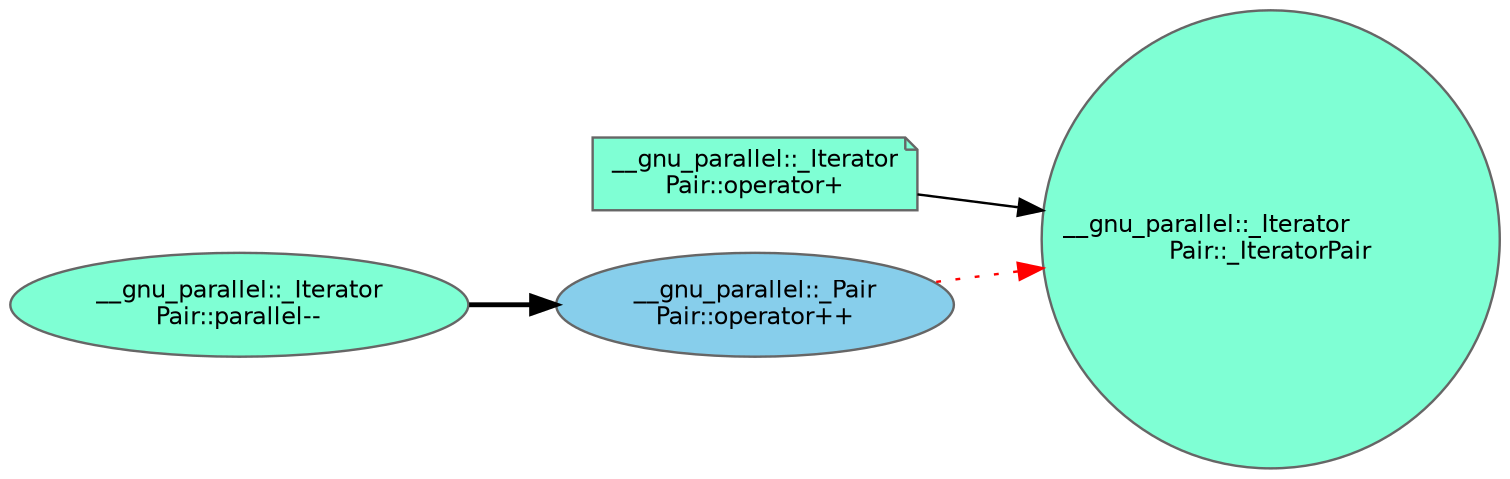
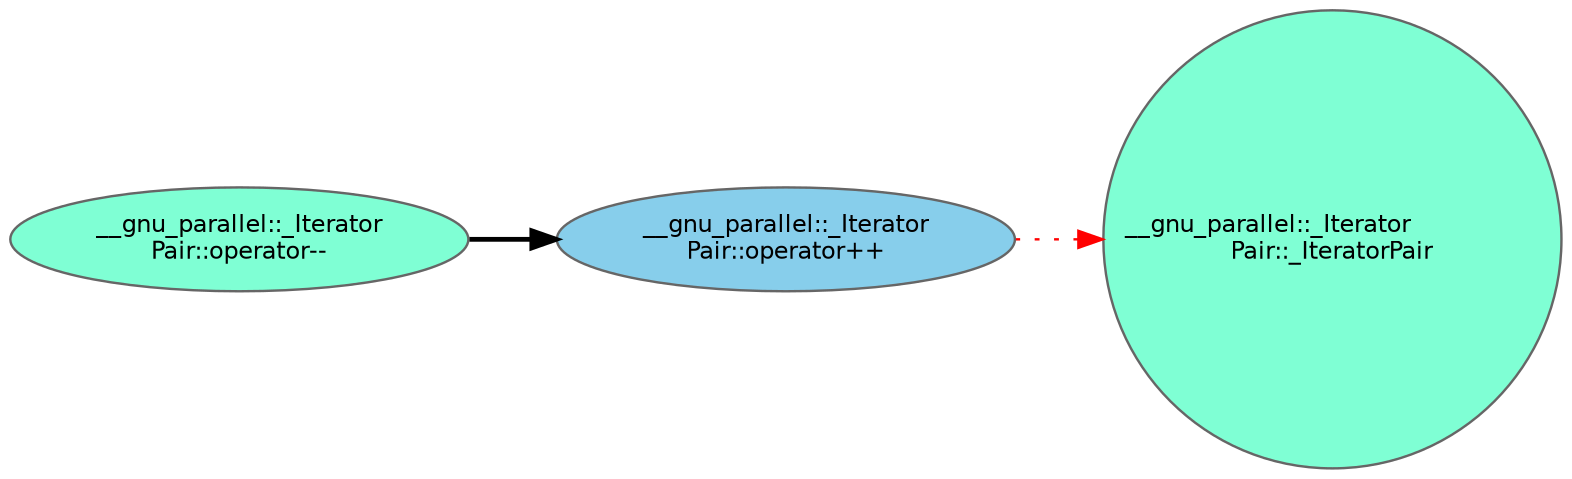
(755, 174) -> none
(239, 305) -> (239, 239)
(755, 305) -> (786, 239)
